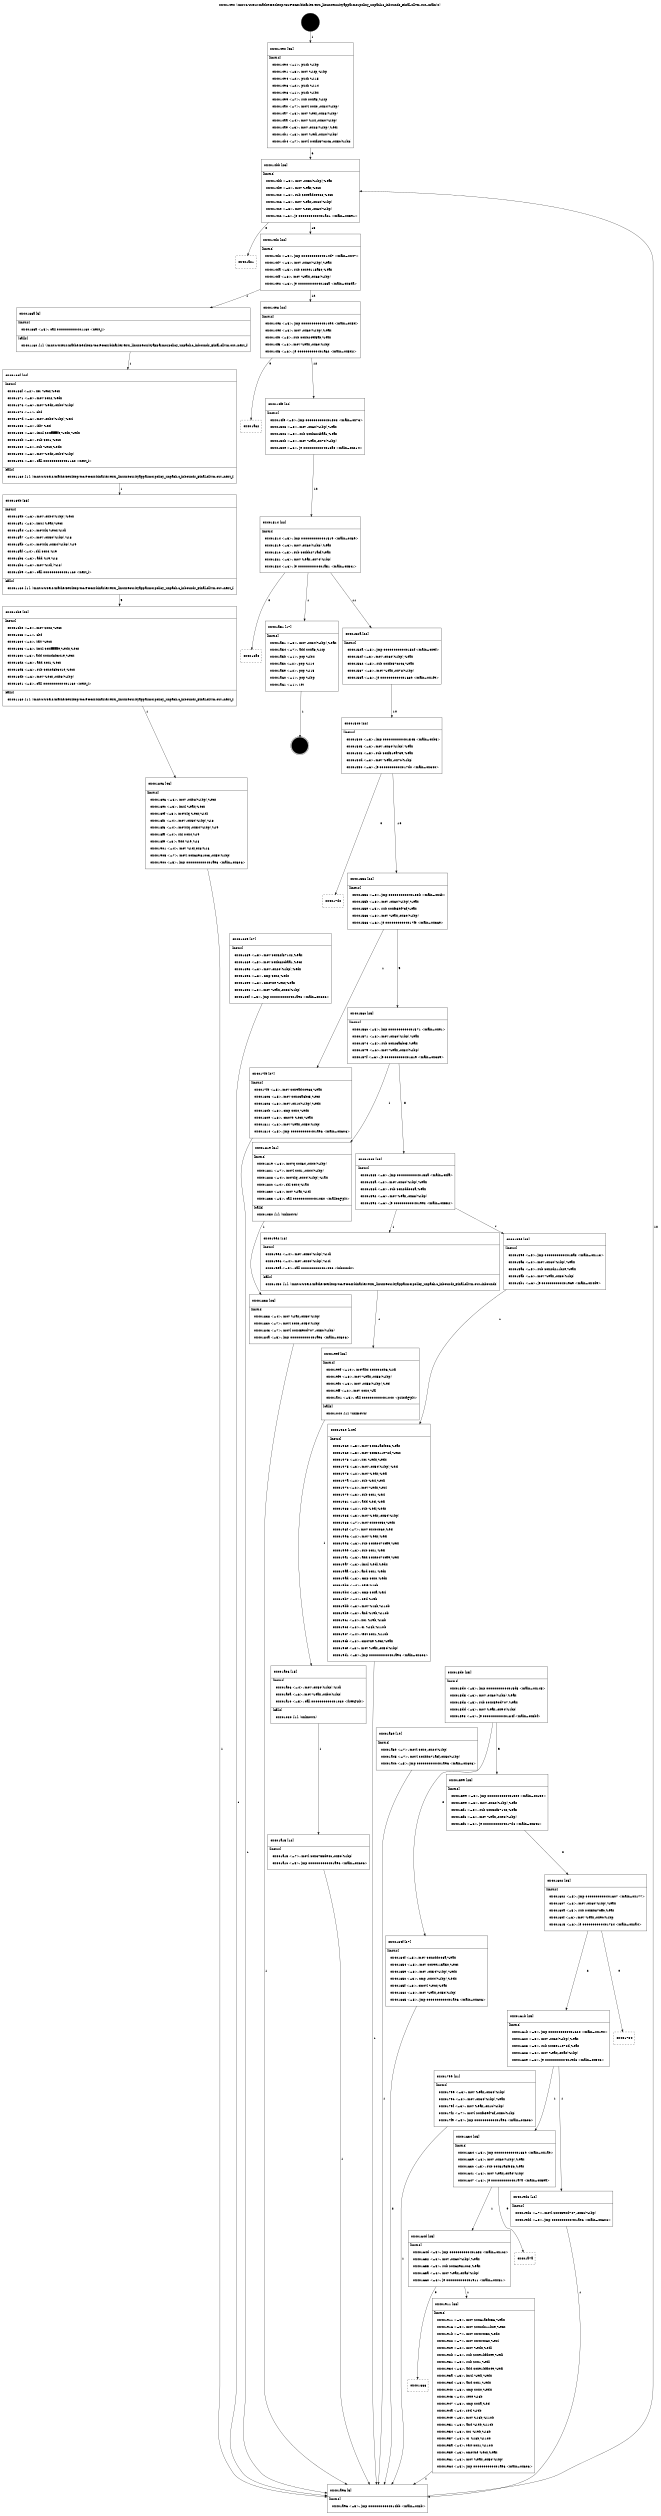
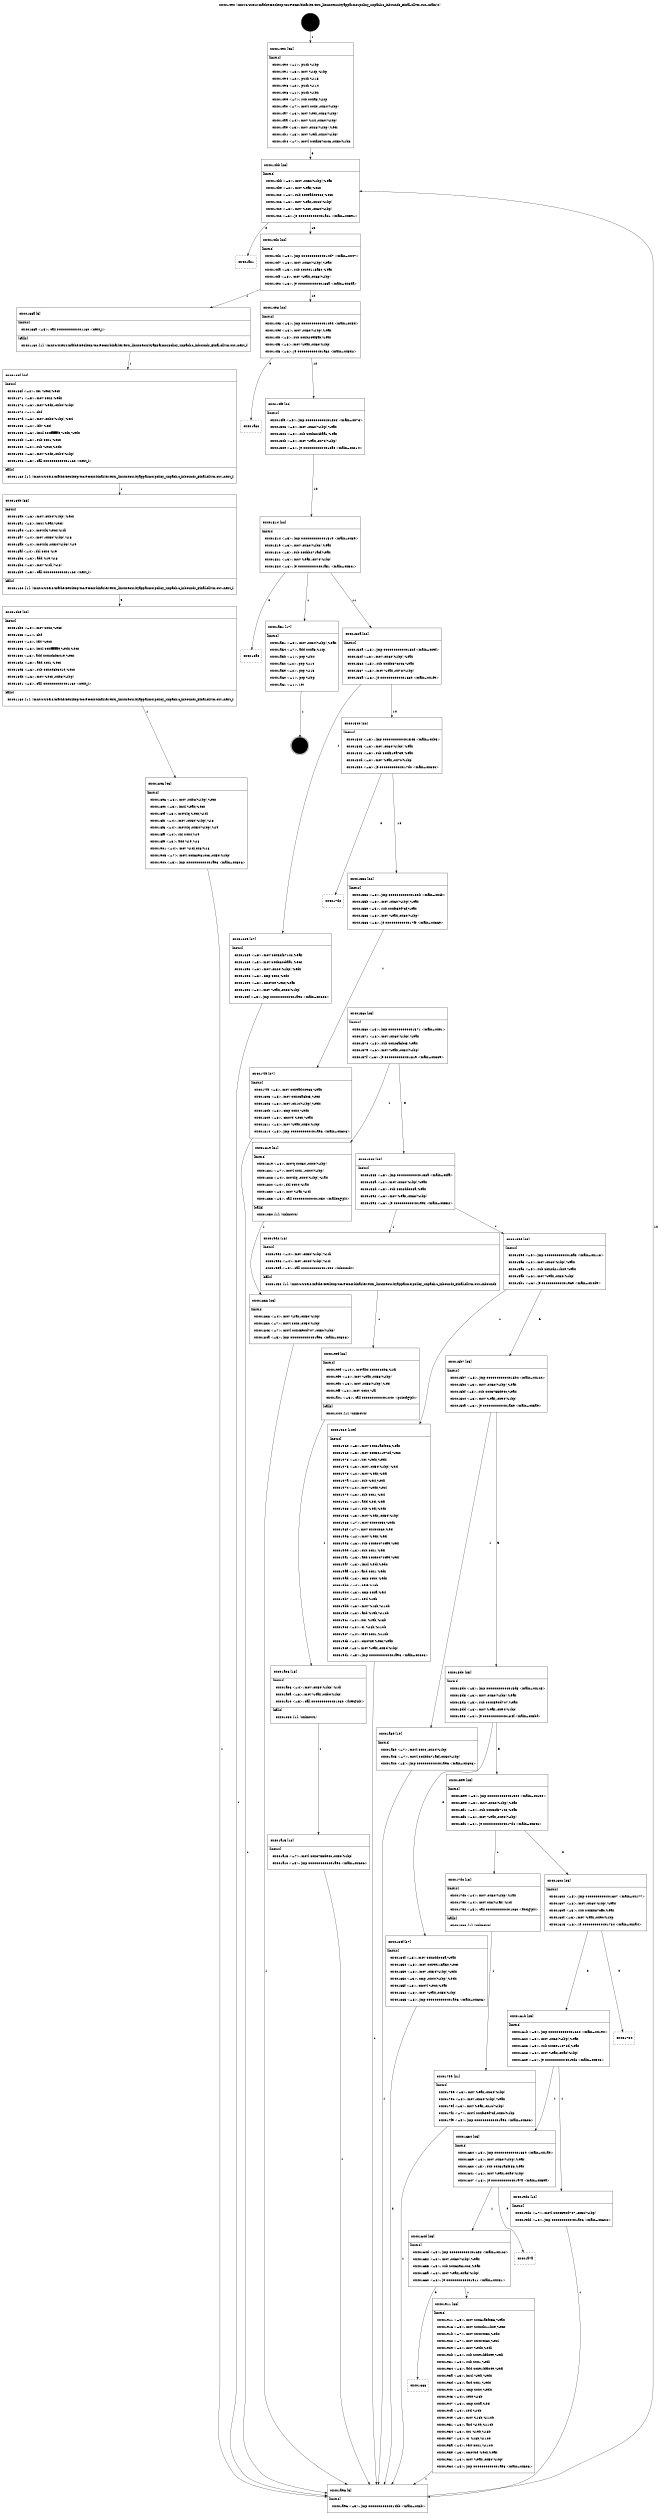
none -> (305, 801)
(397, 967) -> none
none -> (496, 1384)
none -> (493, 1903)
